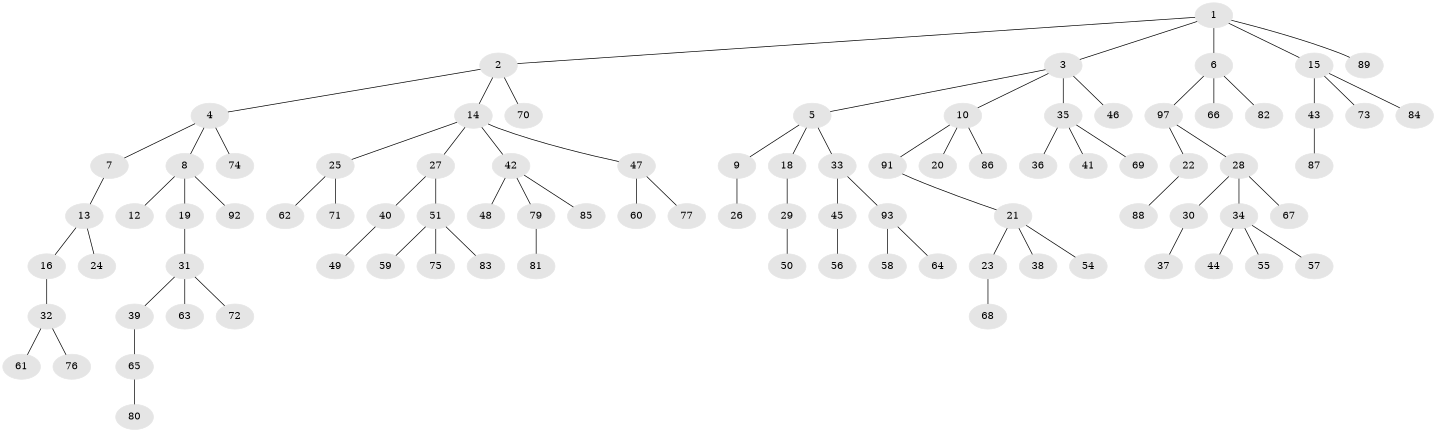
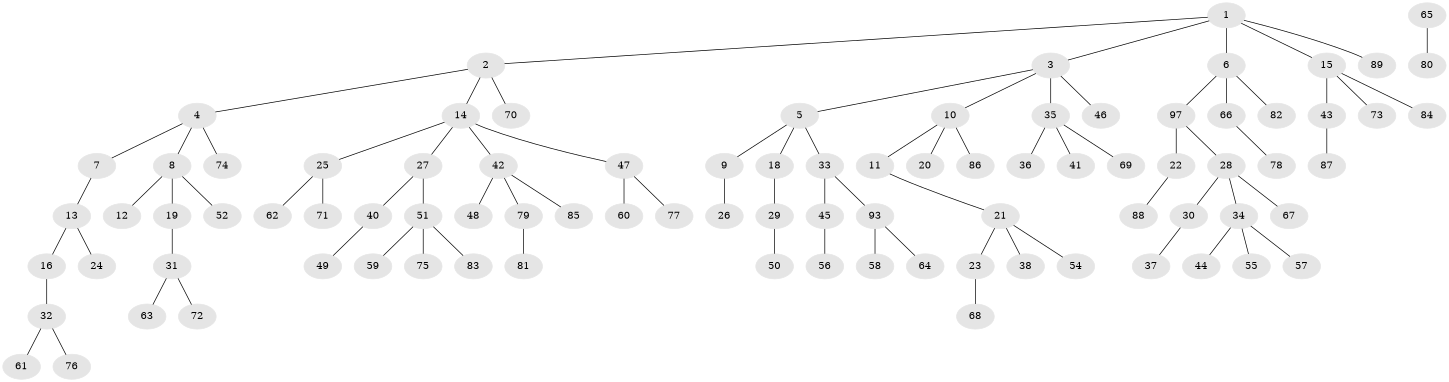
(888, 166) -> (875, 166)
none -> (1277, 166)
(235, 216) -> (222, 216)
(135, 317) -> none
